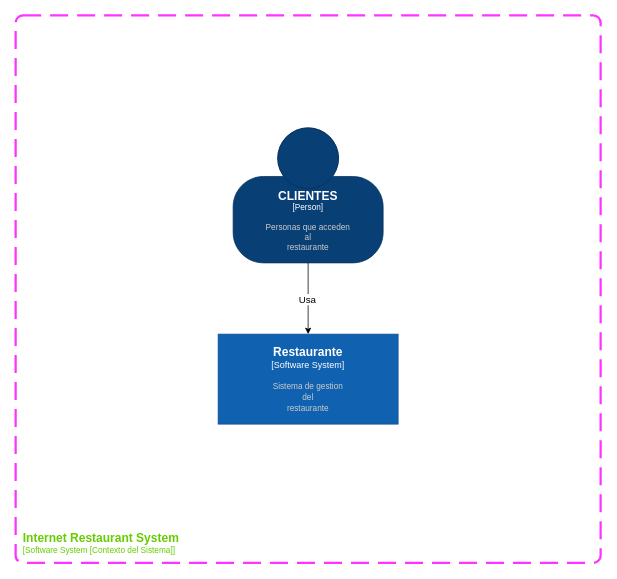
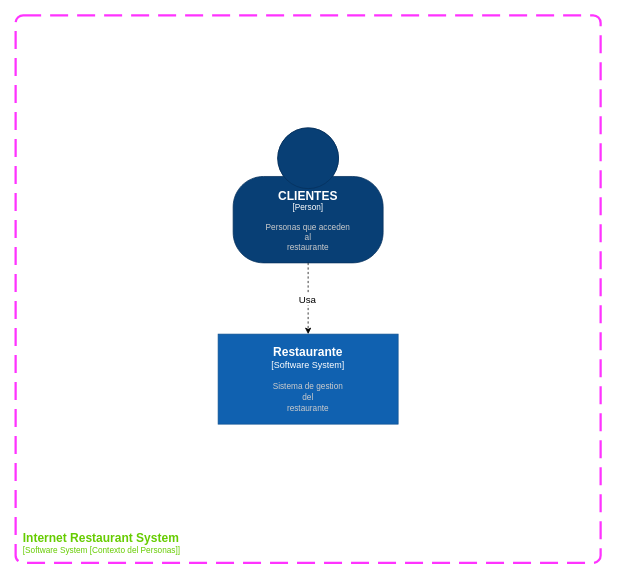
(308, 279) -> (308, 279)
(109, 545) -> (112, 545)
